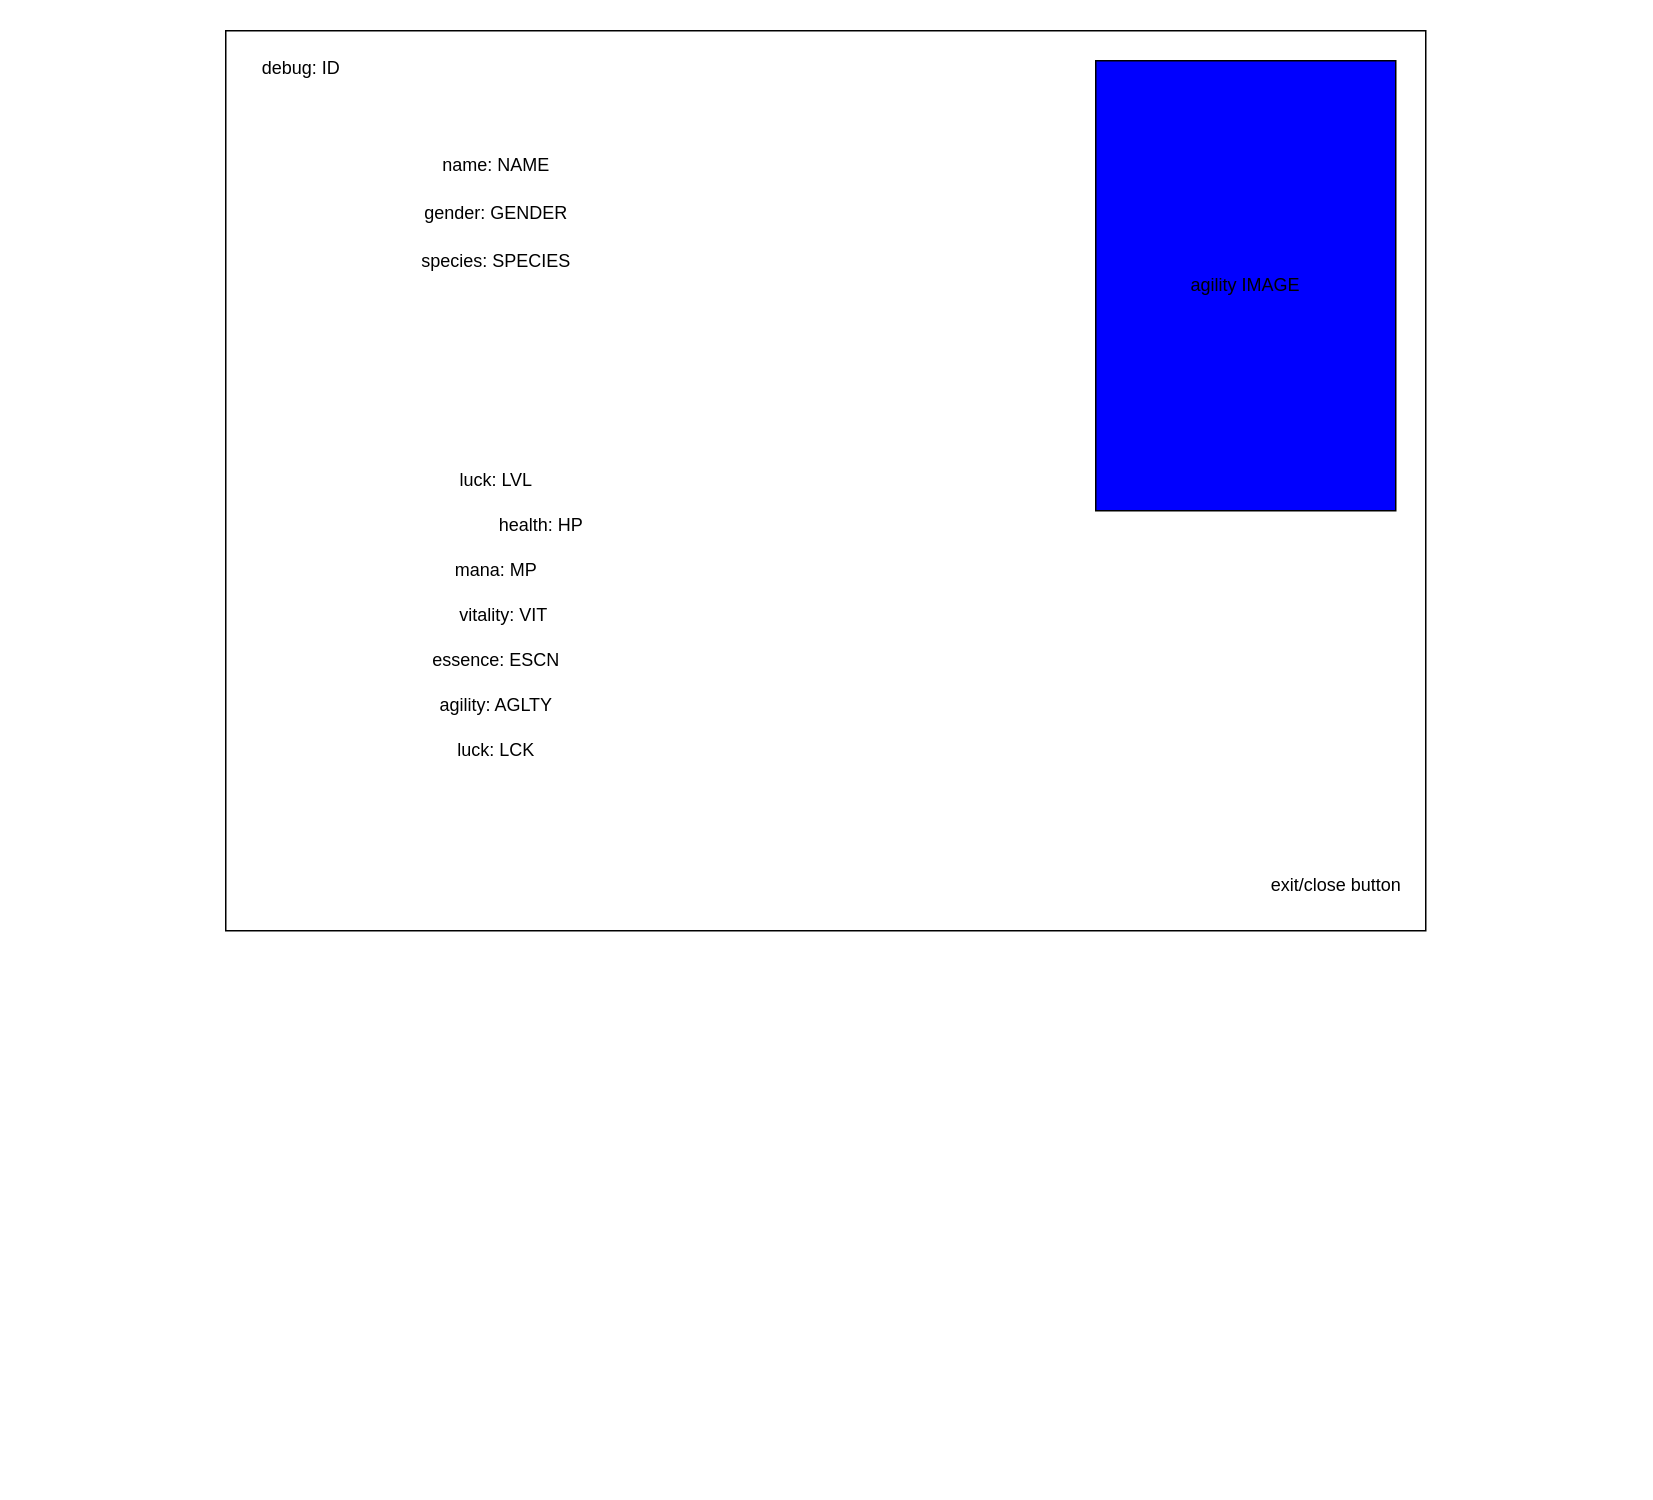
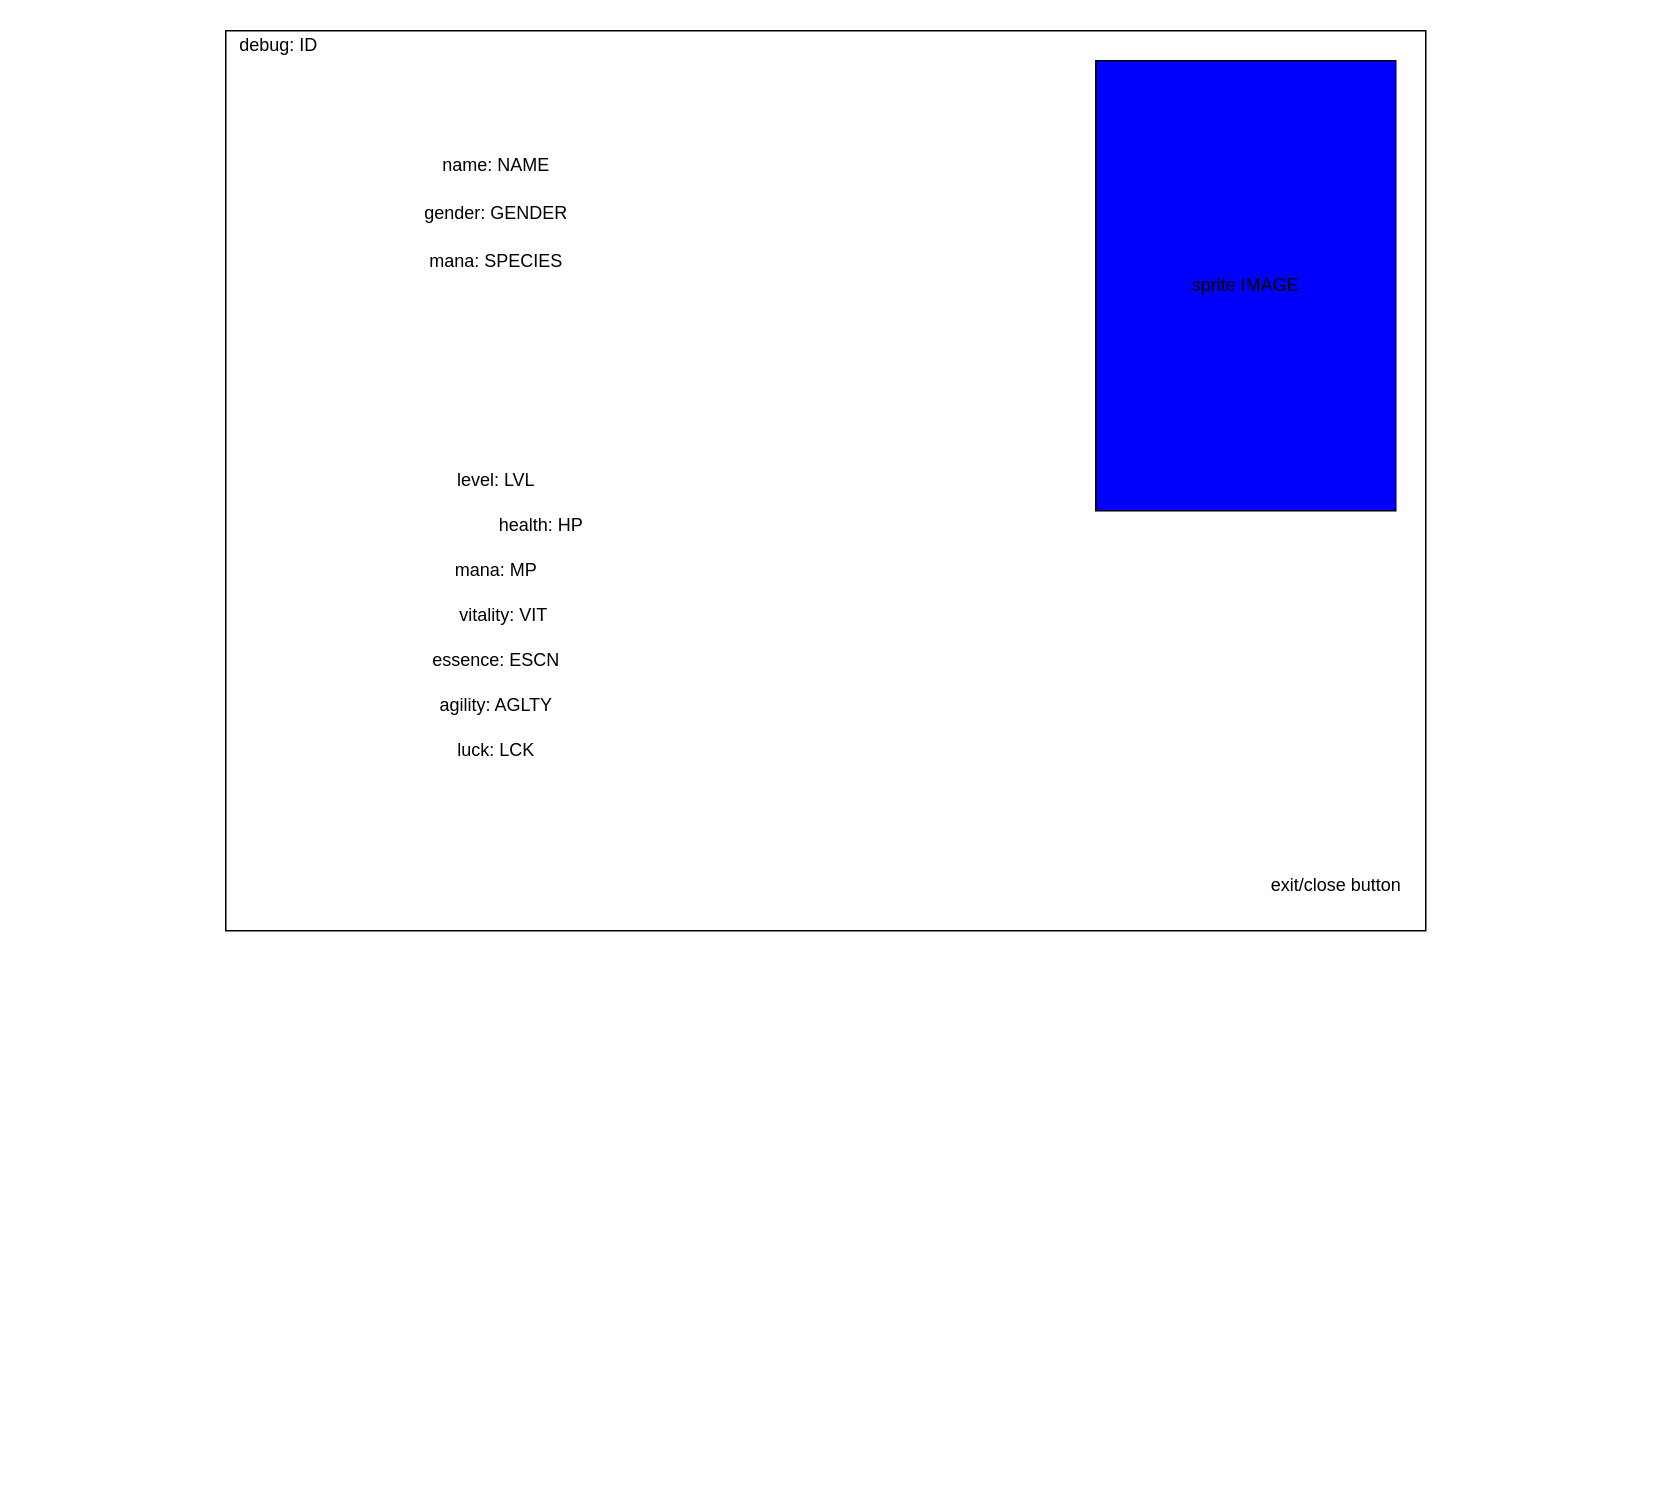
(301, 68) -> (278, 46)
(497, 262) -> (497, 262)
(1246, 286) -> (1246, 286)
(497, 481) -> (497, 481)
